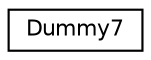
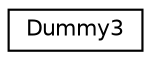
(76, 30) -> (76, 30)
